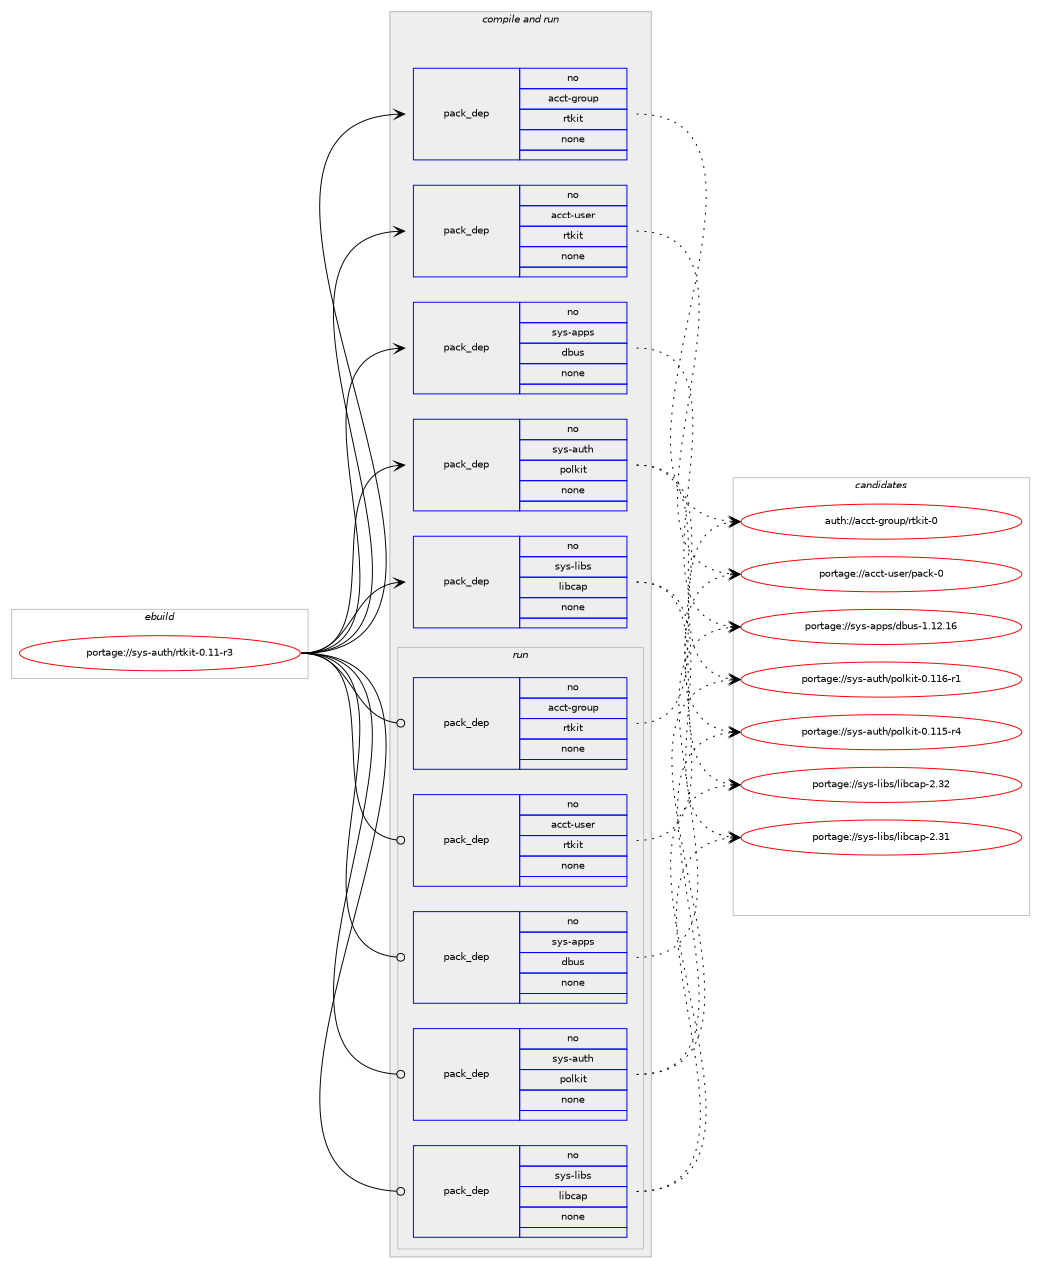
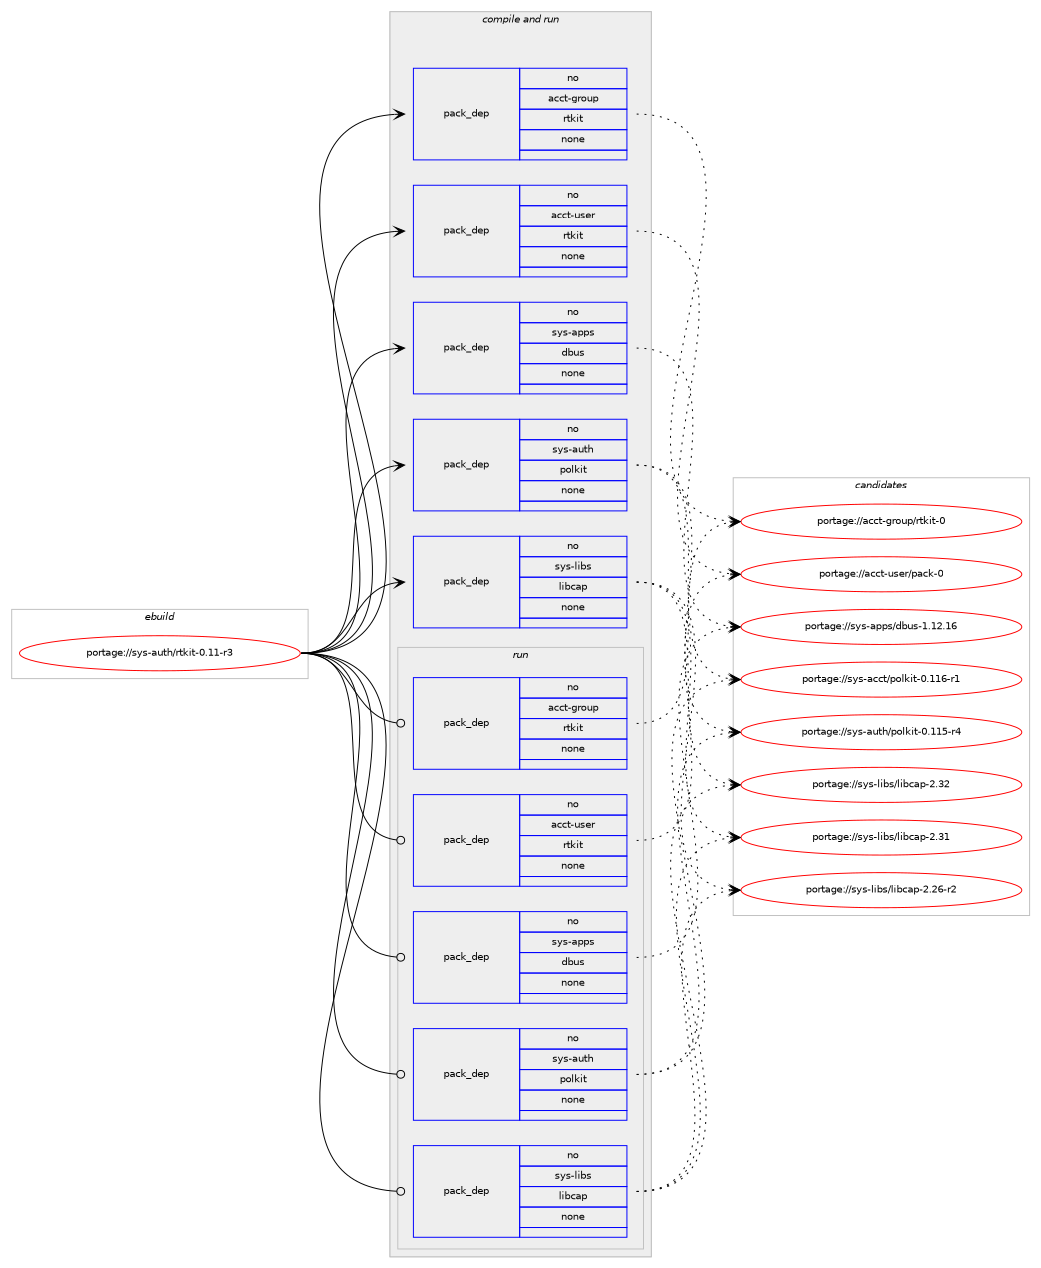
(881, 522) -> (881, 522)
(881, 680) -> (881, 680)
none -> (881, 890)
